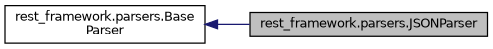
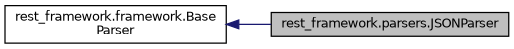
(105, 24) -> (116, 24)
